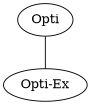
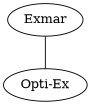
(45, 20) -> (45, 20)
